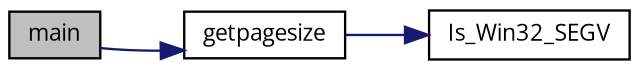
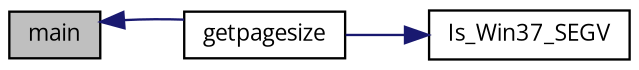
(529, 35) -> (529, 35)
(131, 50) -> (154, 19)
